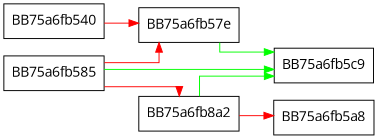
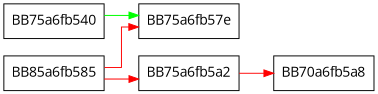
(117, 23) -> (117, 15)
(324, 66) -> none
(54, 73) -> (54, 73)
(189, 114) -> (189, 73)
(324, 118) -> (324, 73)
